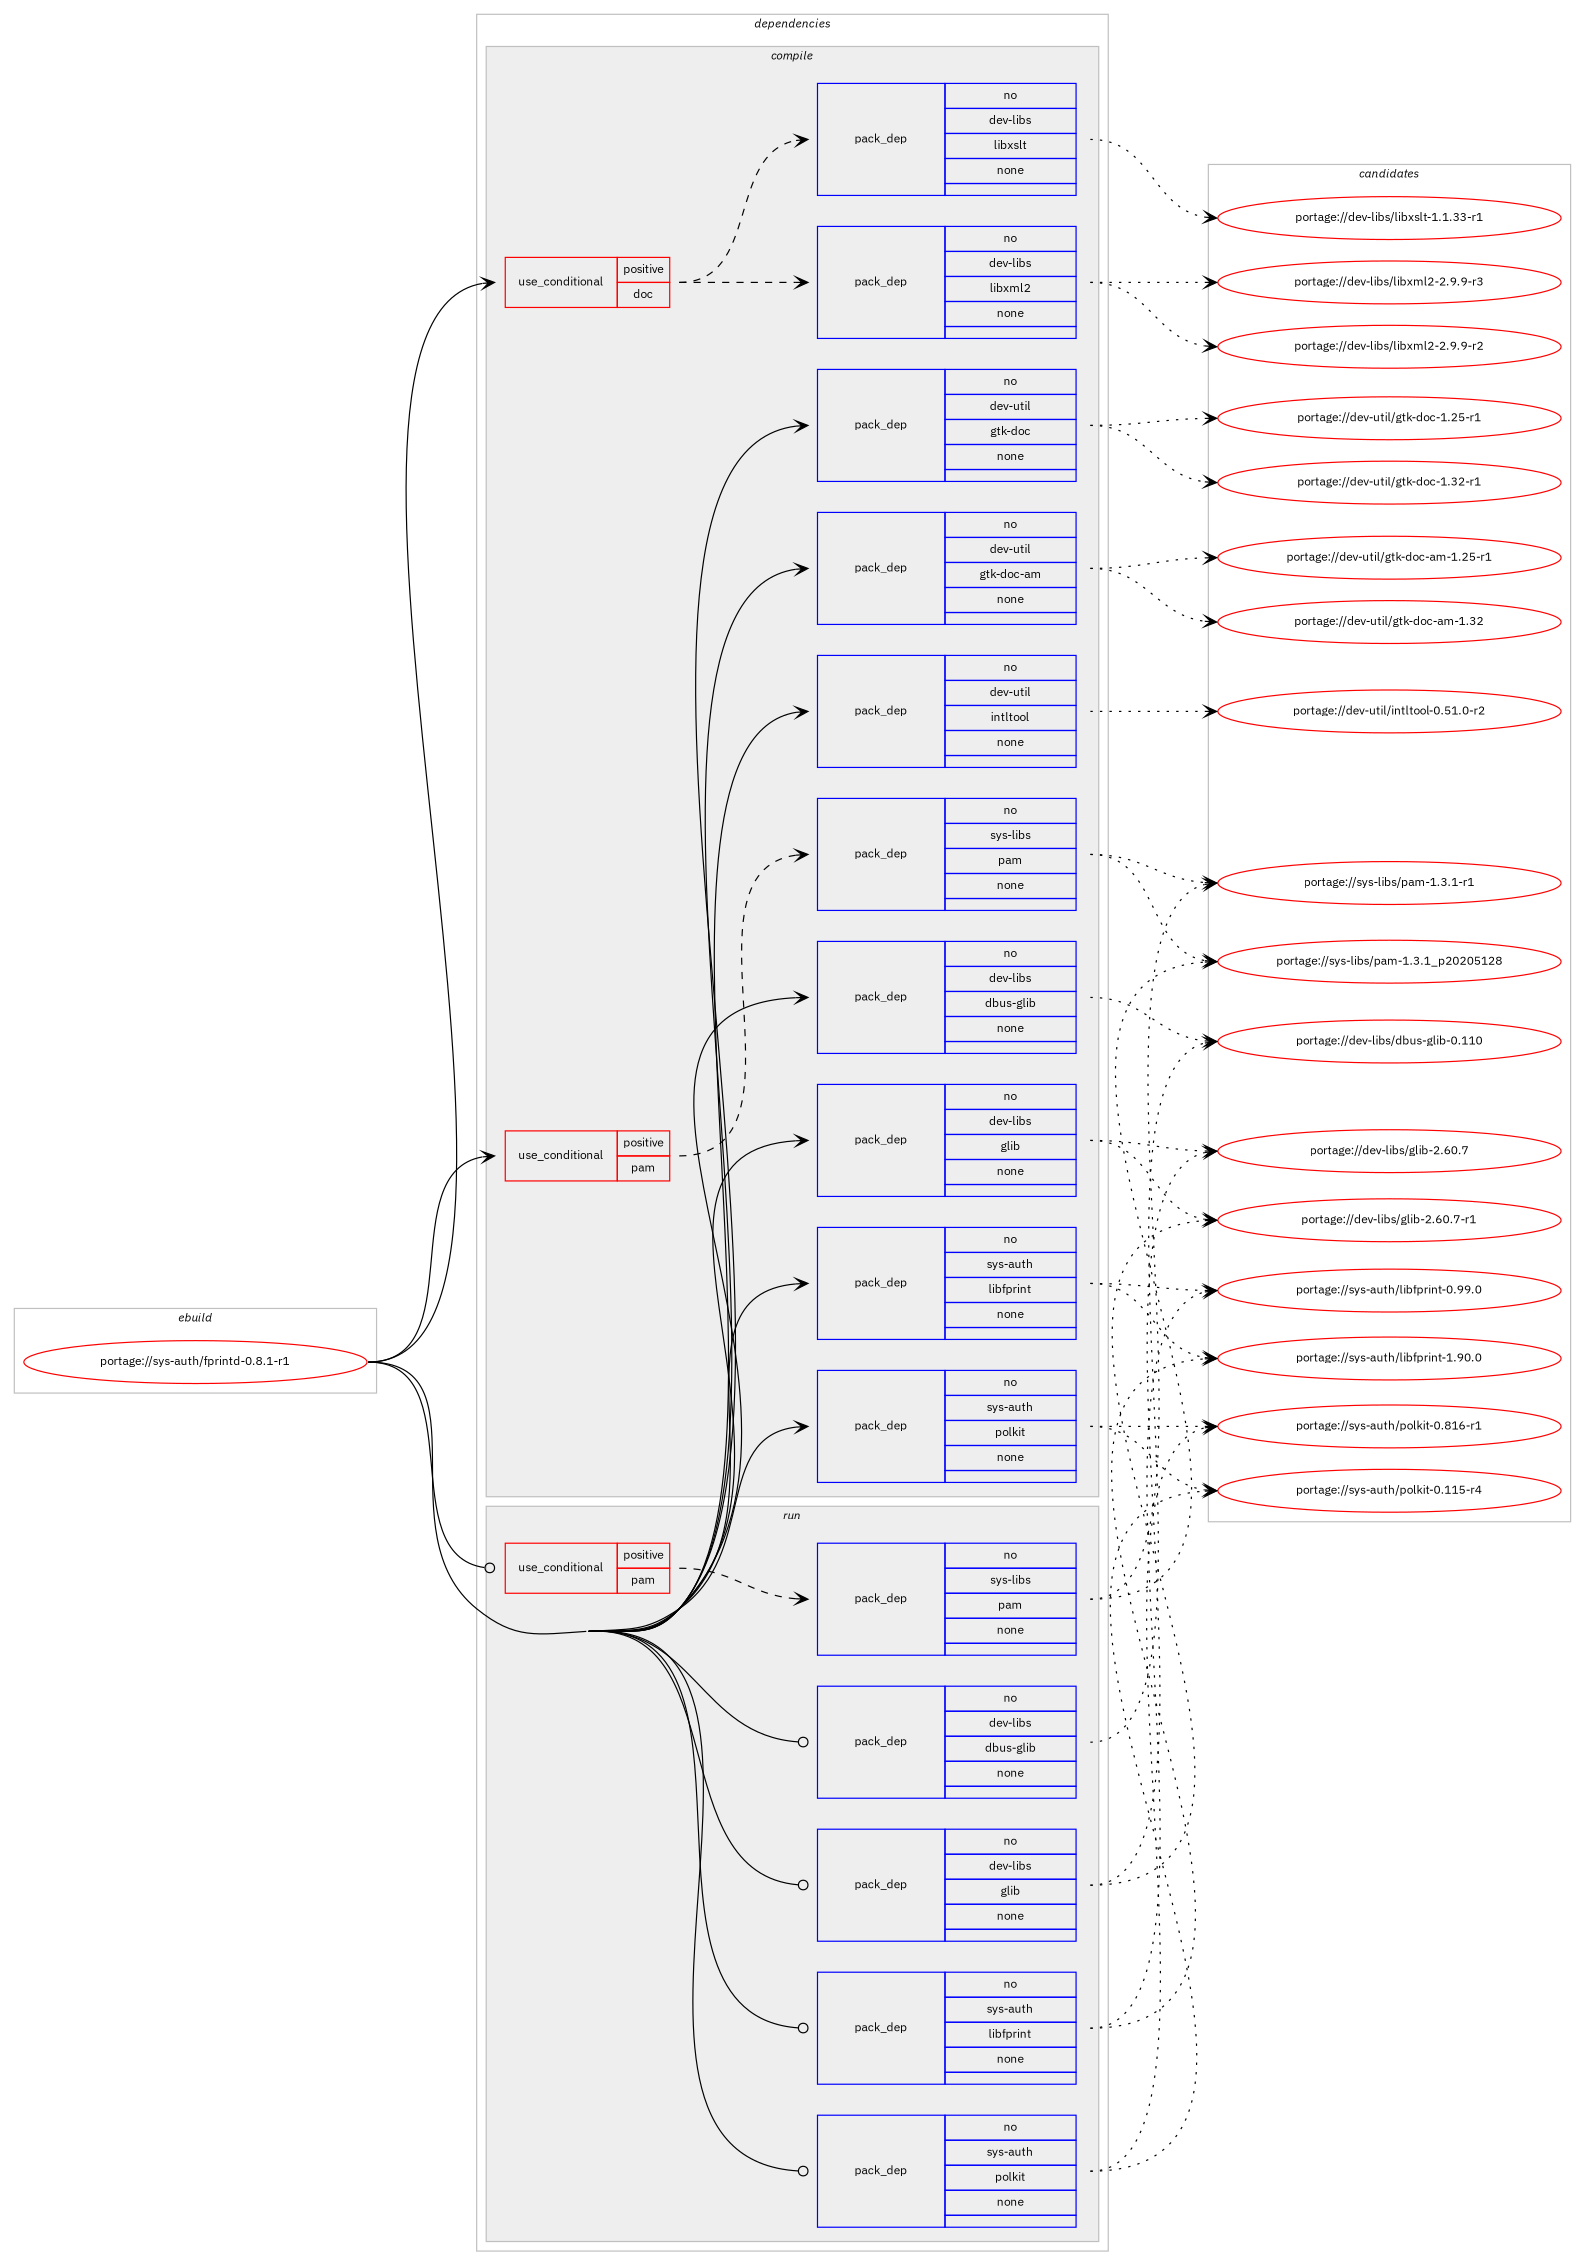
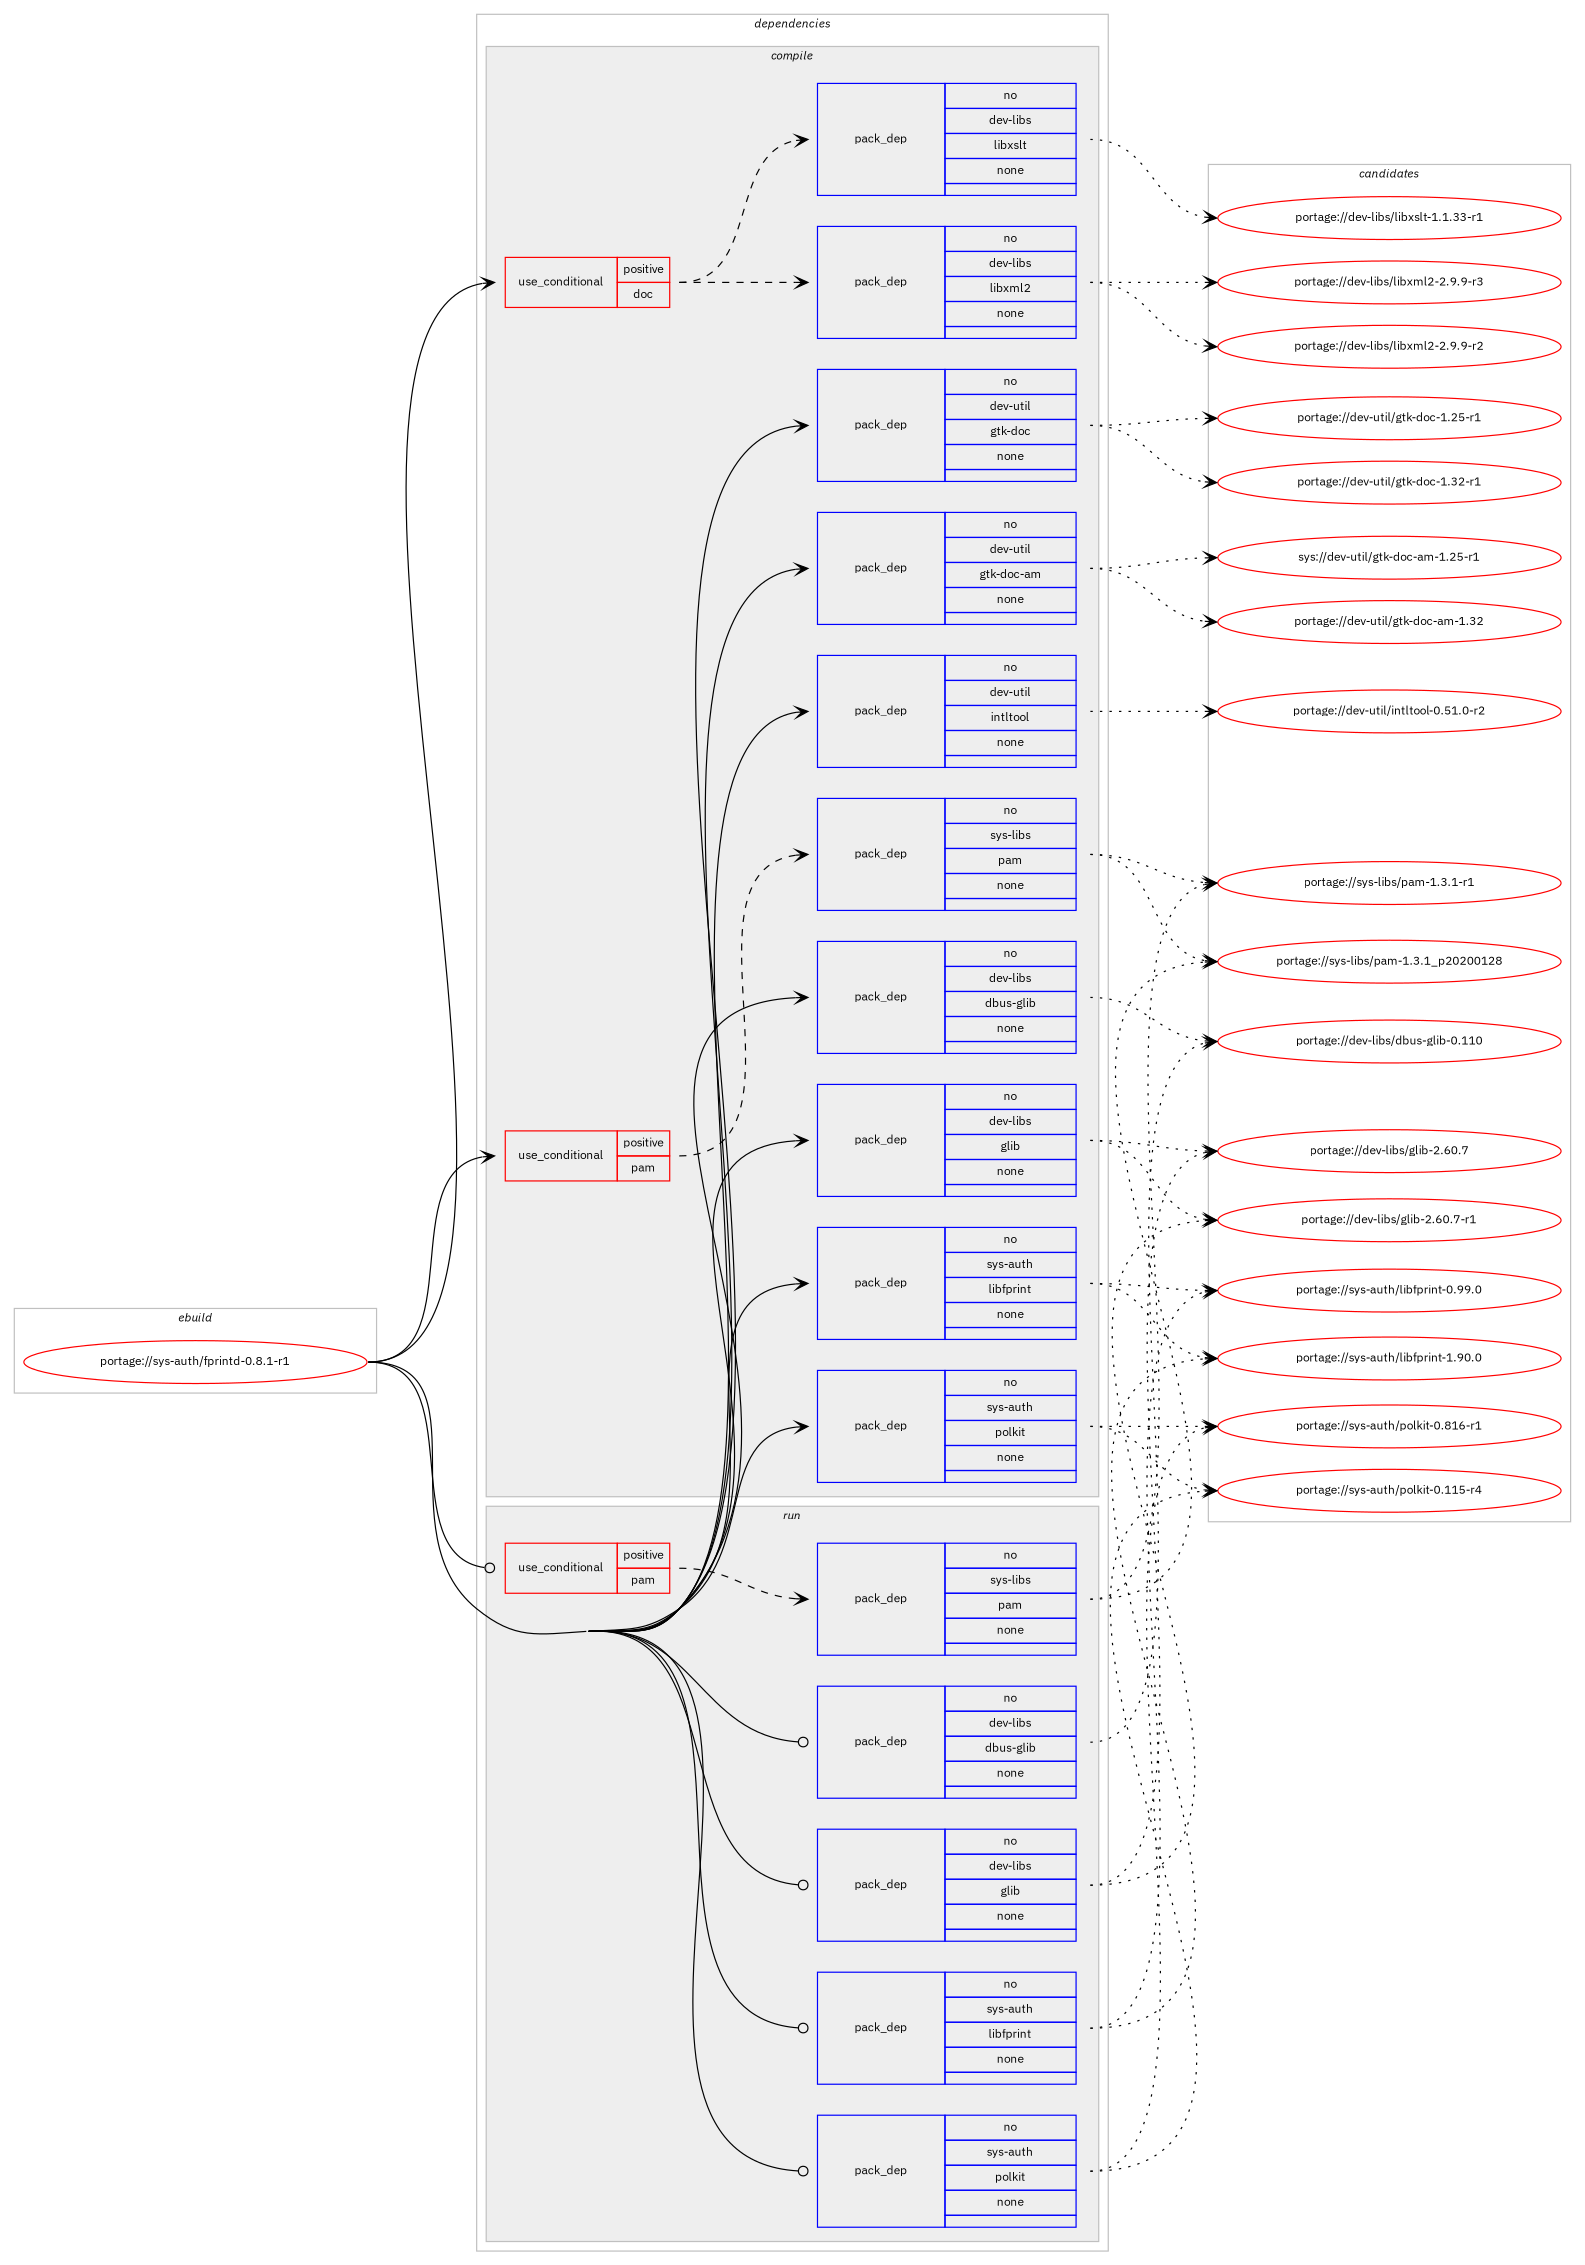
(1389, 558) -> (1389, 558)
(1389, 962) -> (1389, 962)
